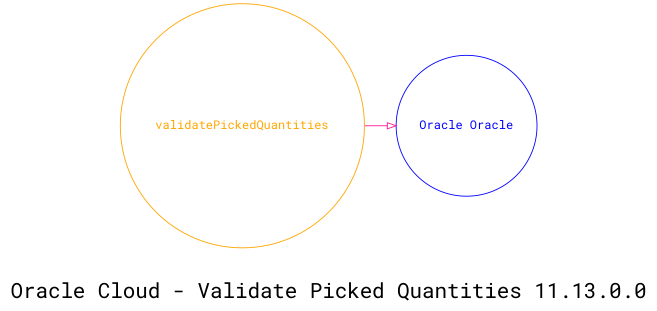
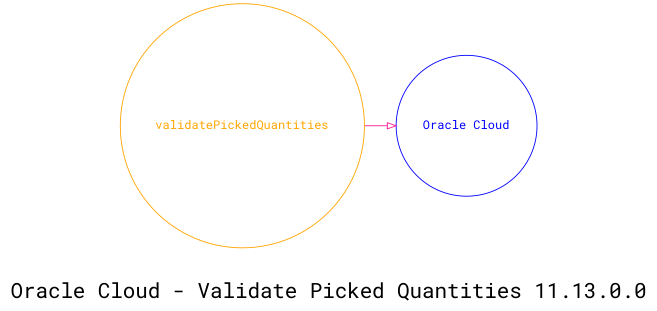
(467, 126) -> (467, 126)
